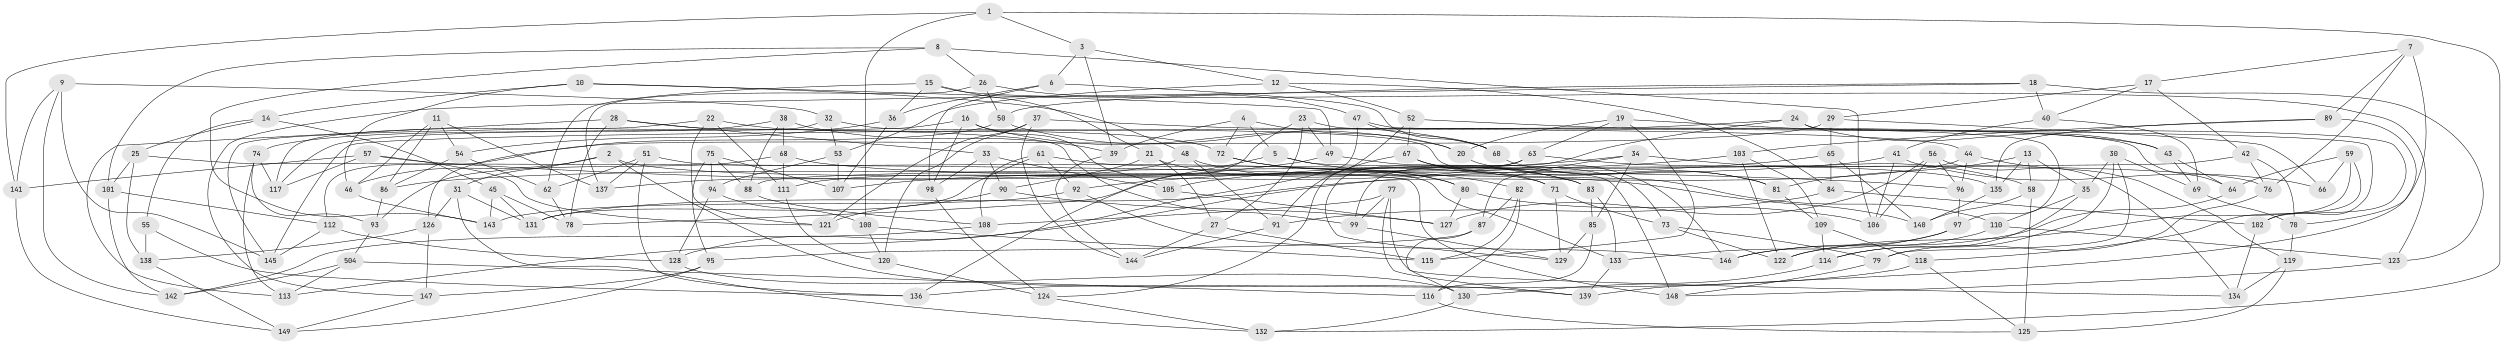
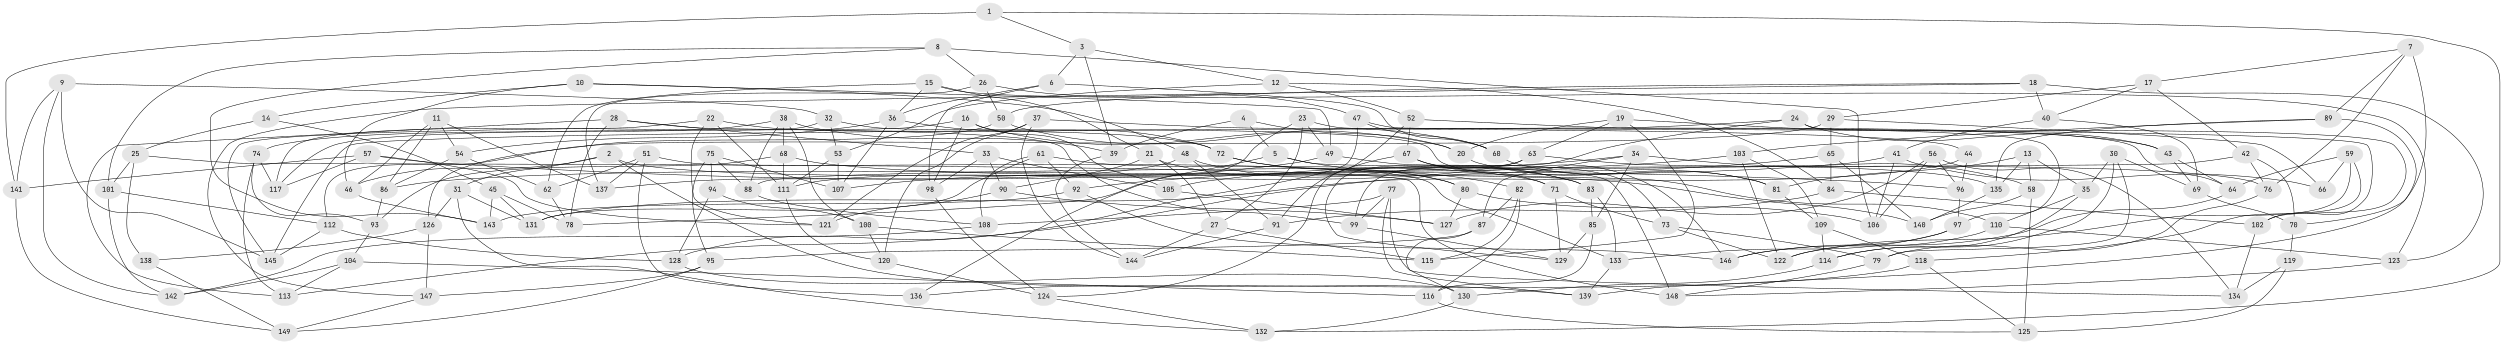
(866, 79) -> (813, 187)
(1232, 136) -> (1059, 131)
(774, 170) -> (811, 172)
(2139, 181) -> none
(146, 225) -> none
(350, 261) -> (350, 261)
